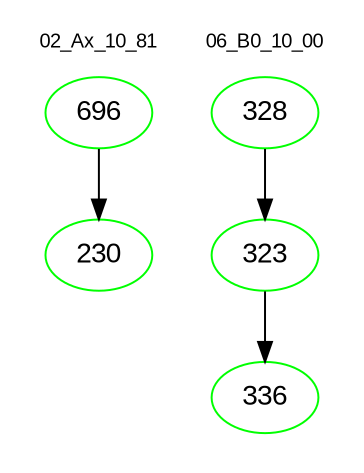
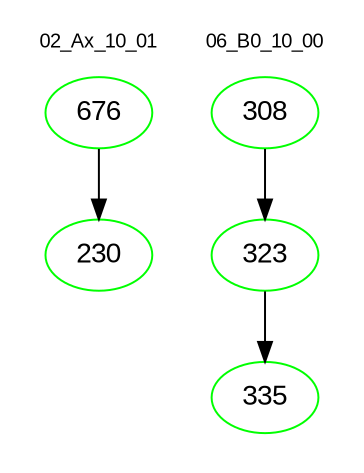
(99, 43) -> (99, 43)
(99, 113) -> (99, 113)
(265, 113) -> (265, 113)
(265, 398) -> (265, 398)
